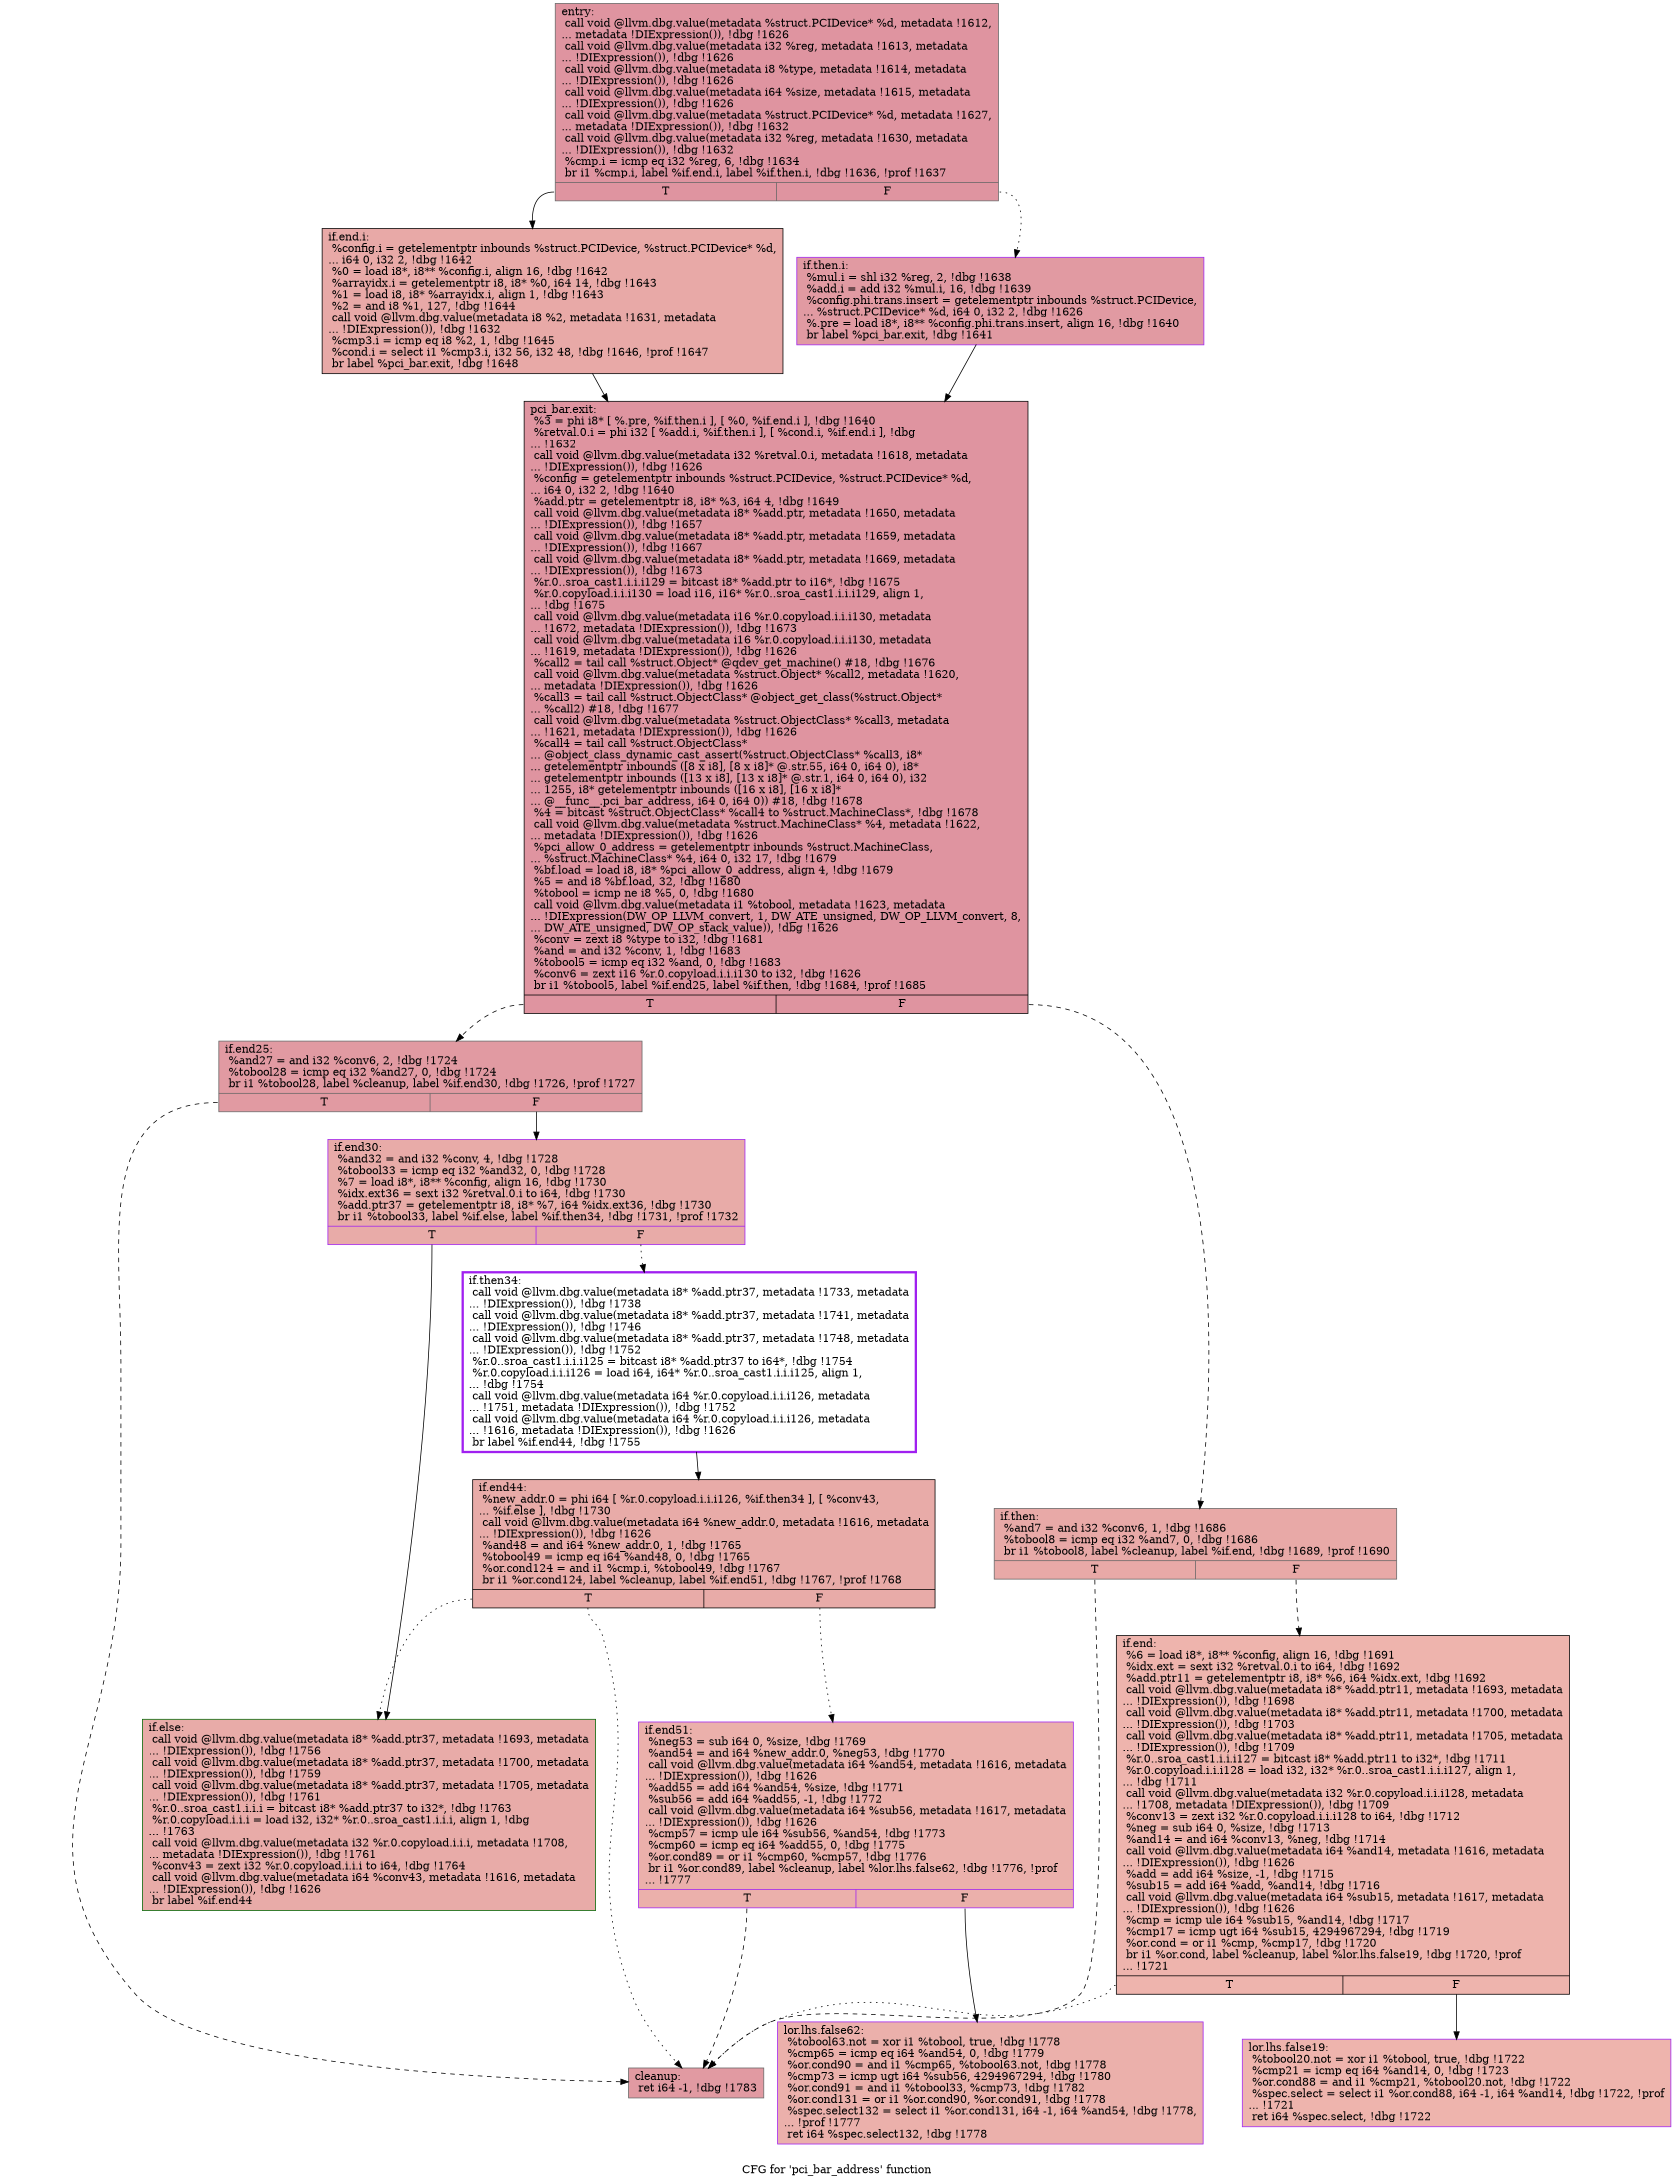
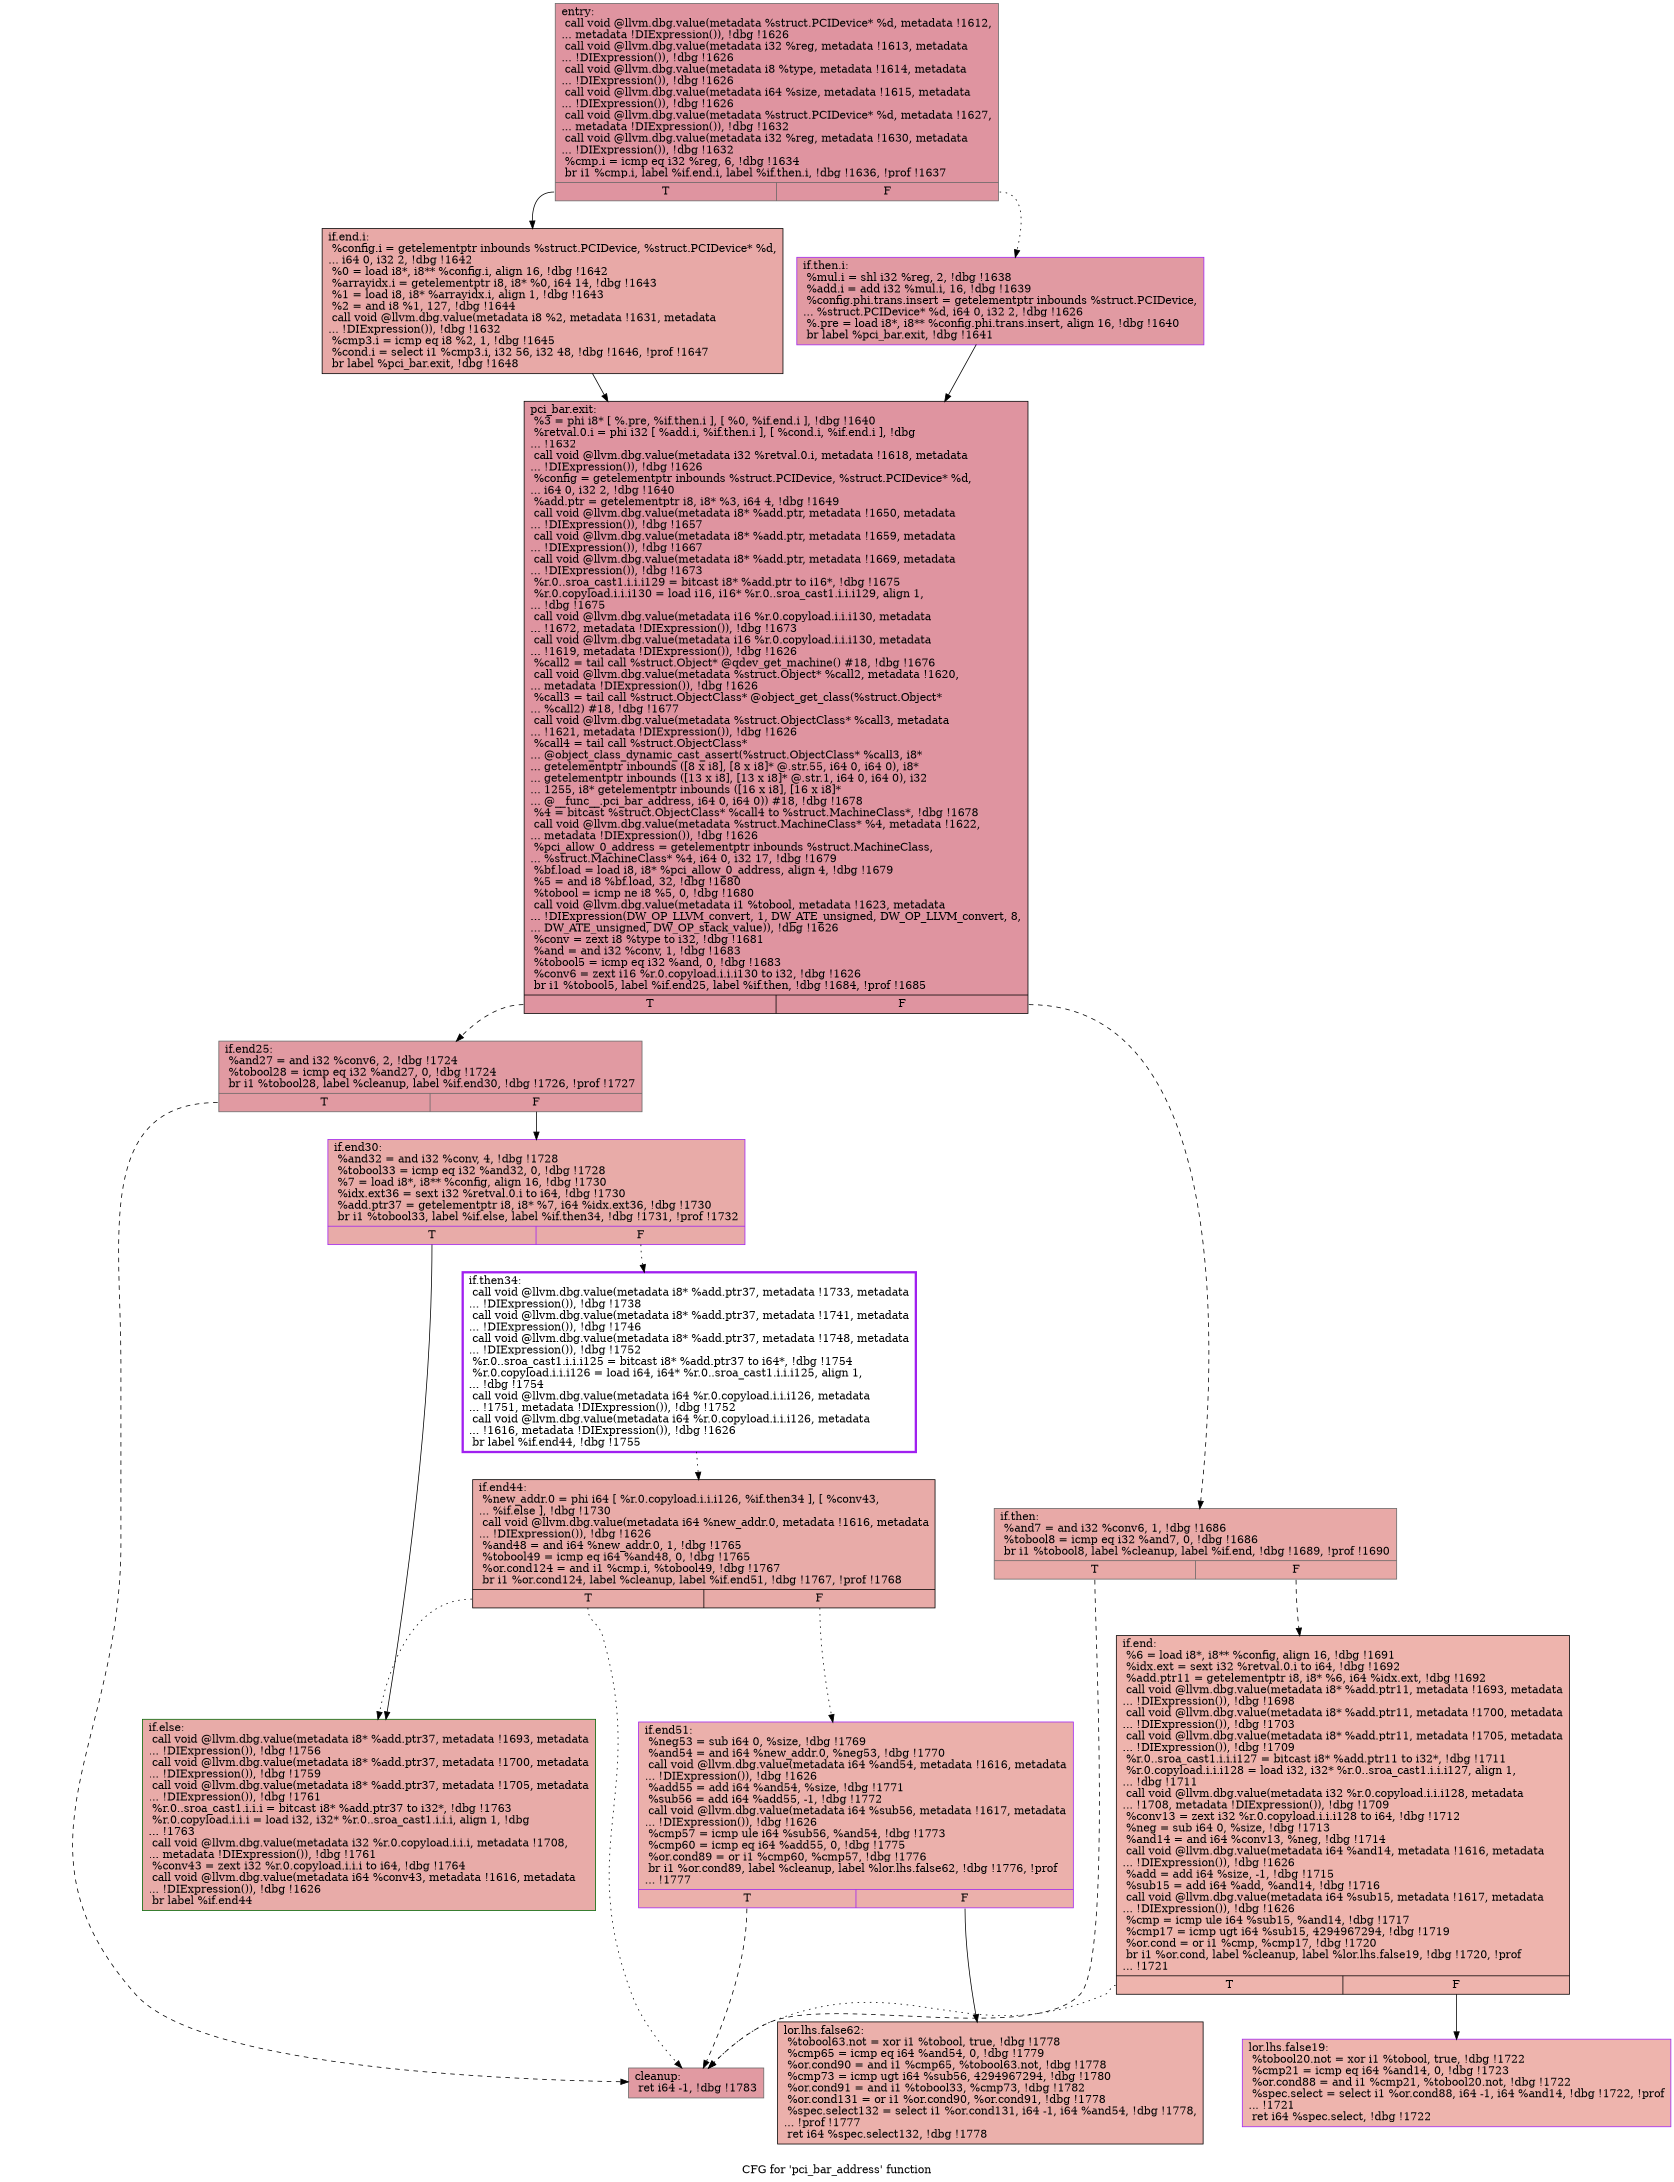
(697, 1462) -> (697, 1462)
(990, 2083) -> (990, 2083)
